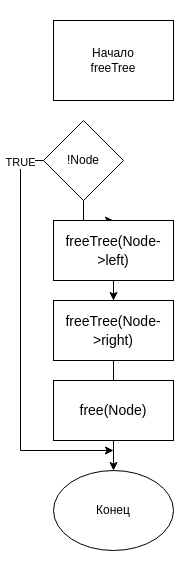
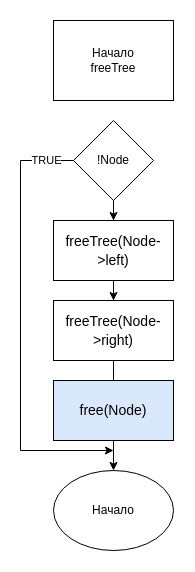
(84, 161) -> (114, 161)
(114, 411) -> (114, 411)
(114, 511) -> (114, 511)
